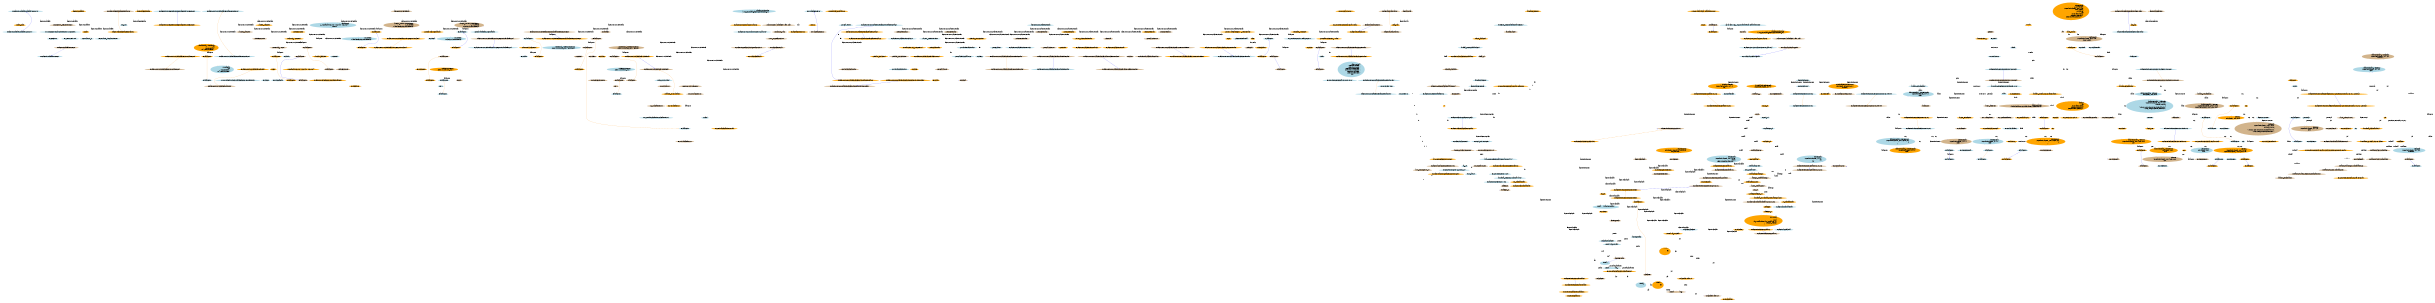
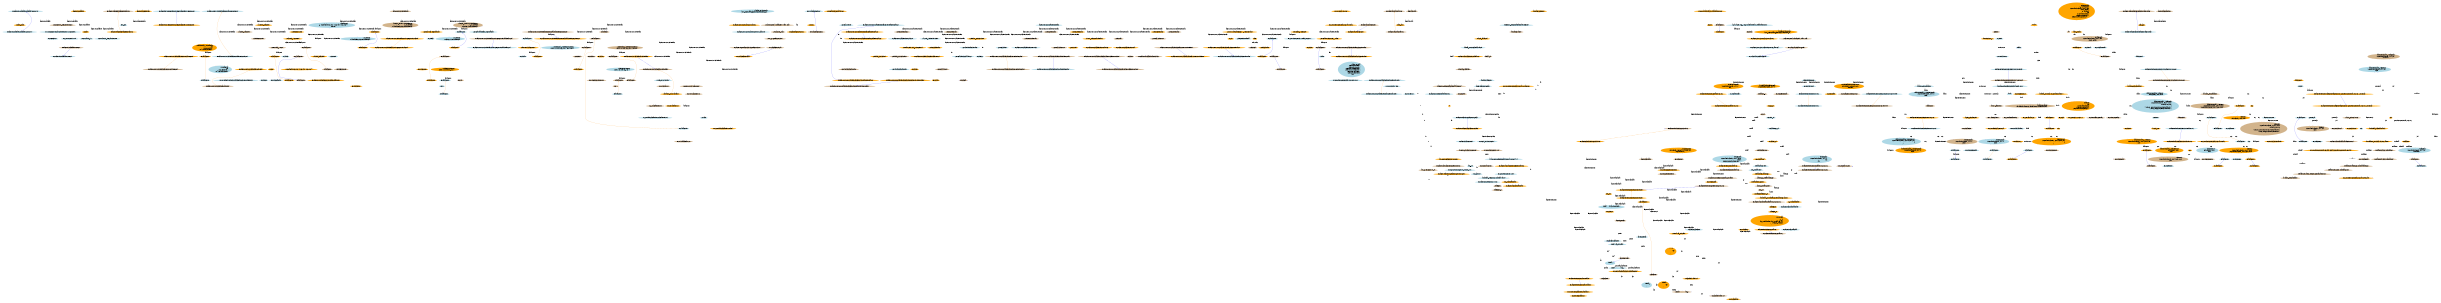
(1649, 212) -> (1654, 212)
